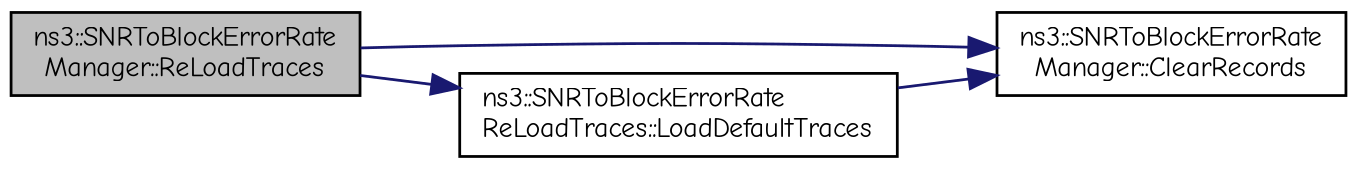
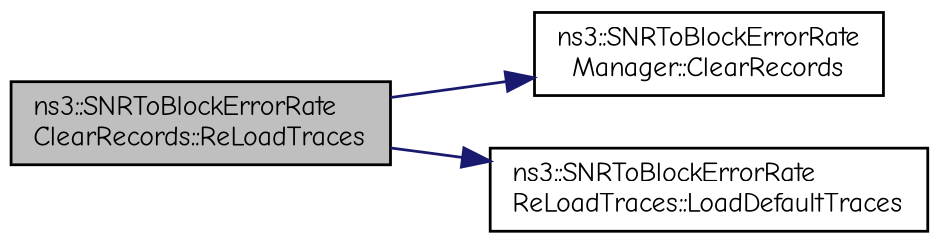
(186, 54) -> (201, 123)
(933, 83) -> none
